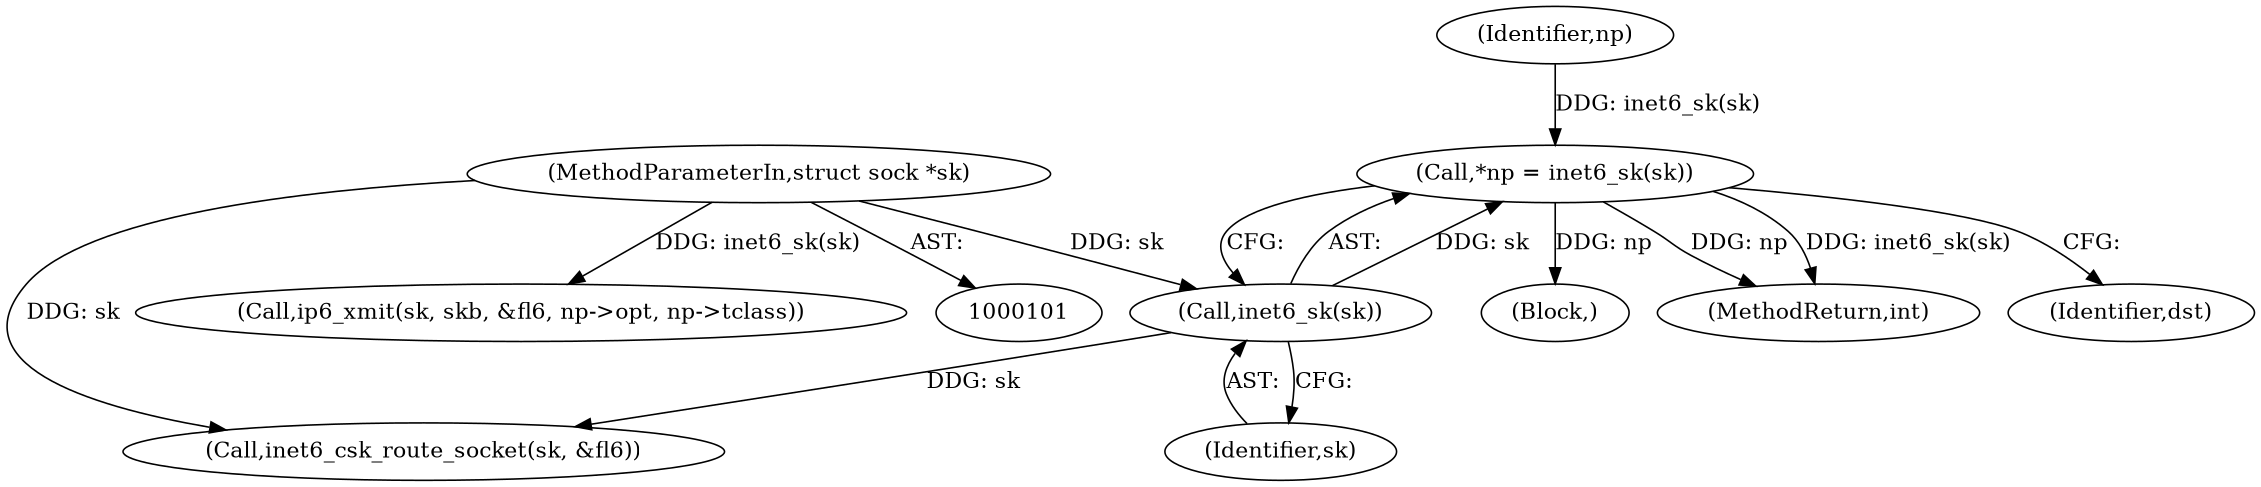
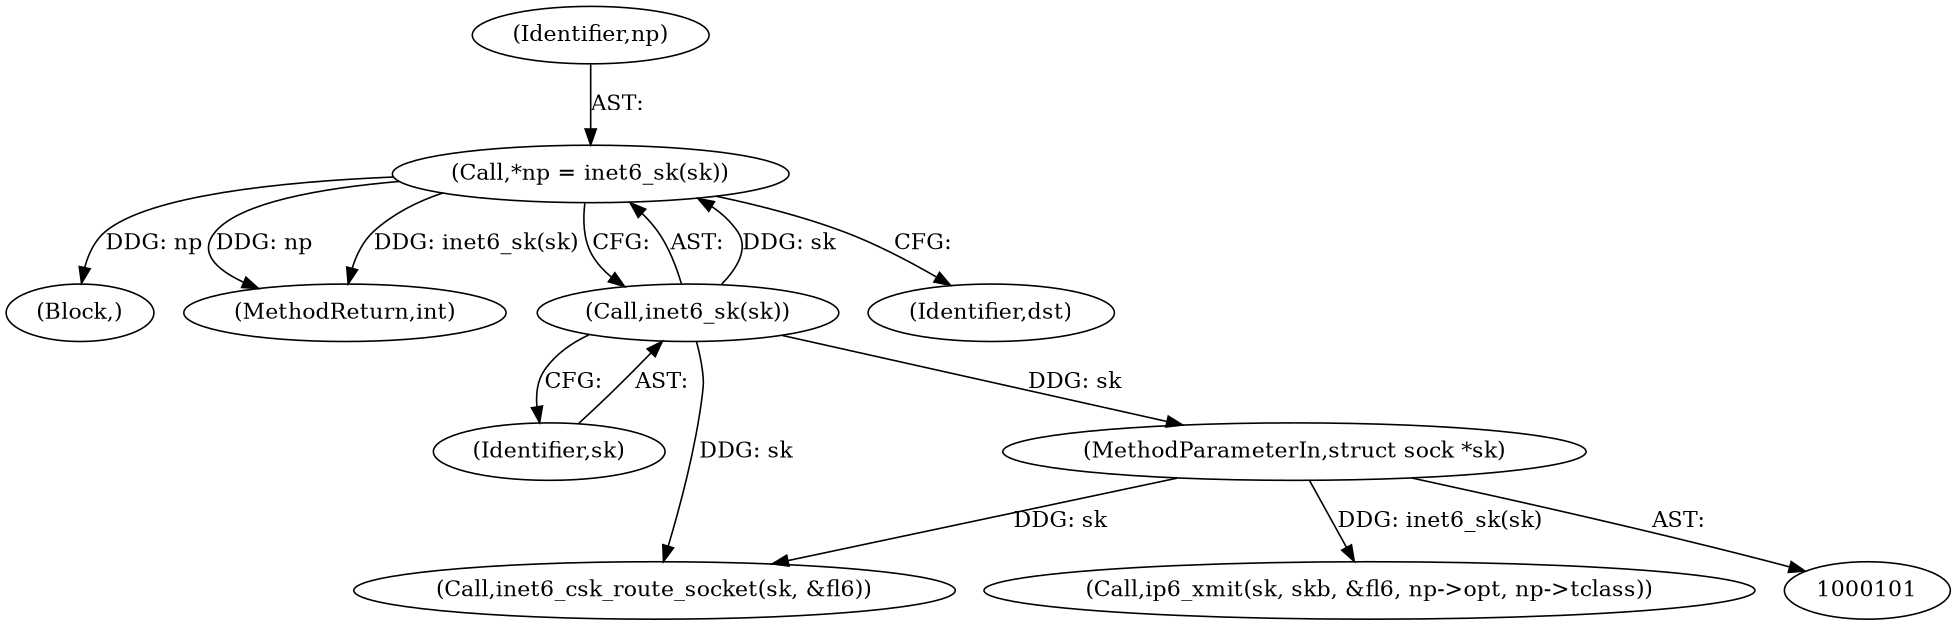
(1658, 105) -> (621, 105)
(1020, 242) -> (974, 378)
